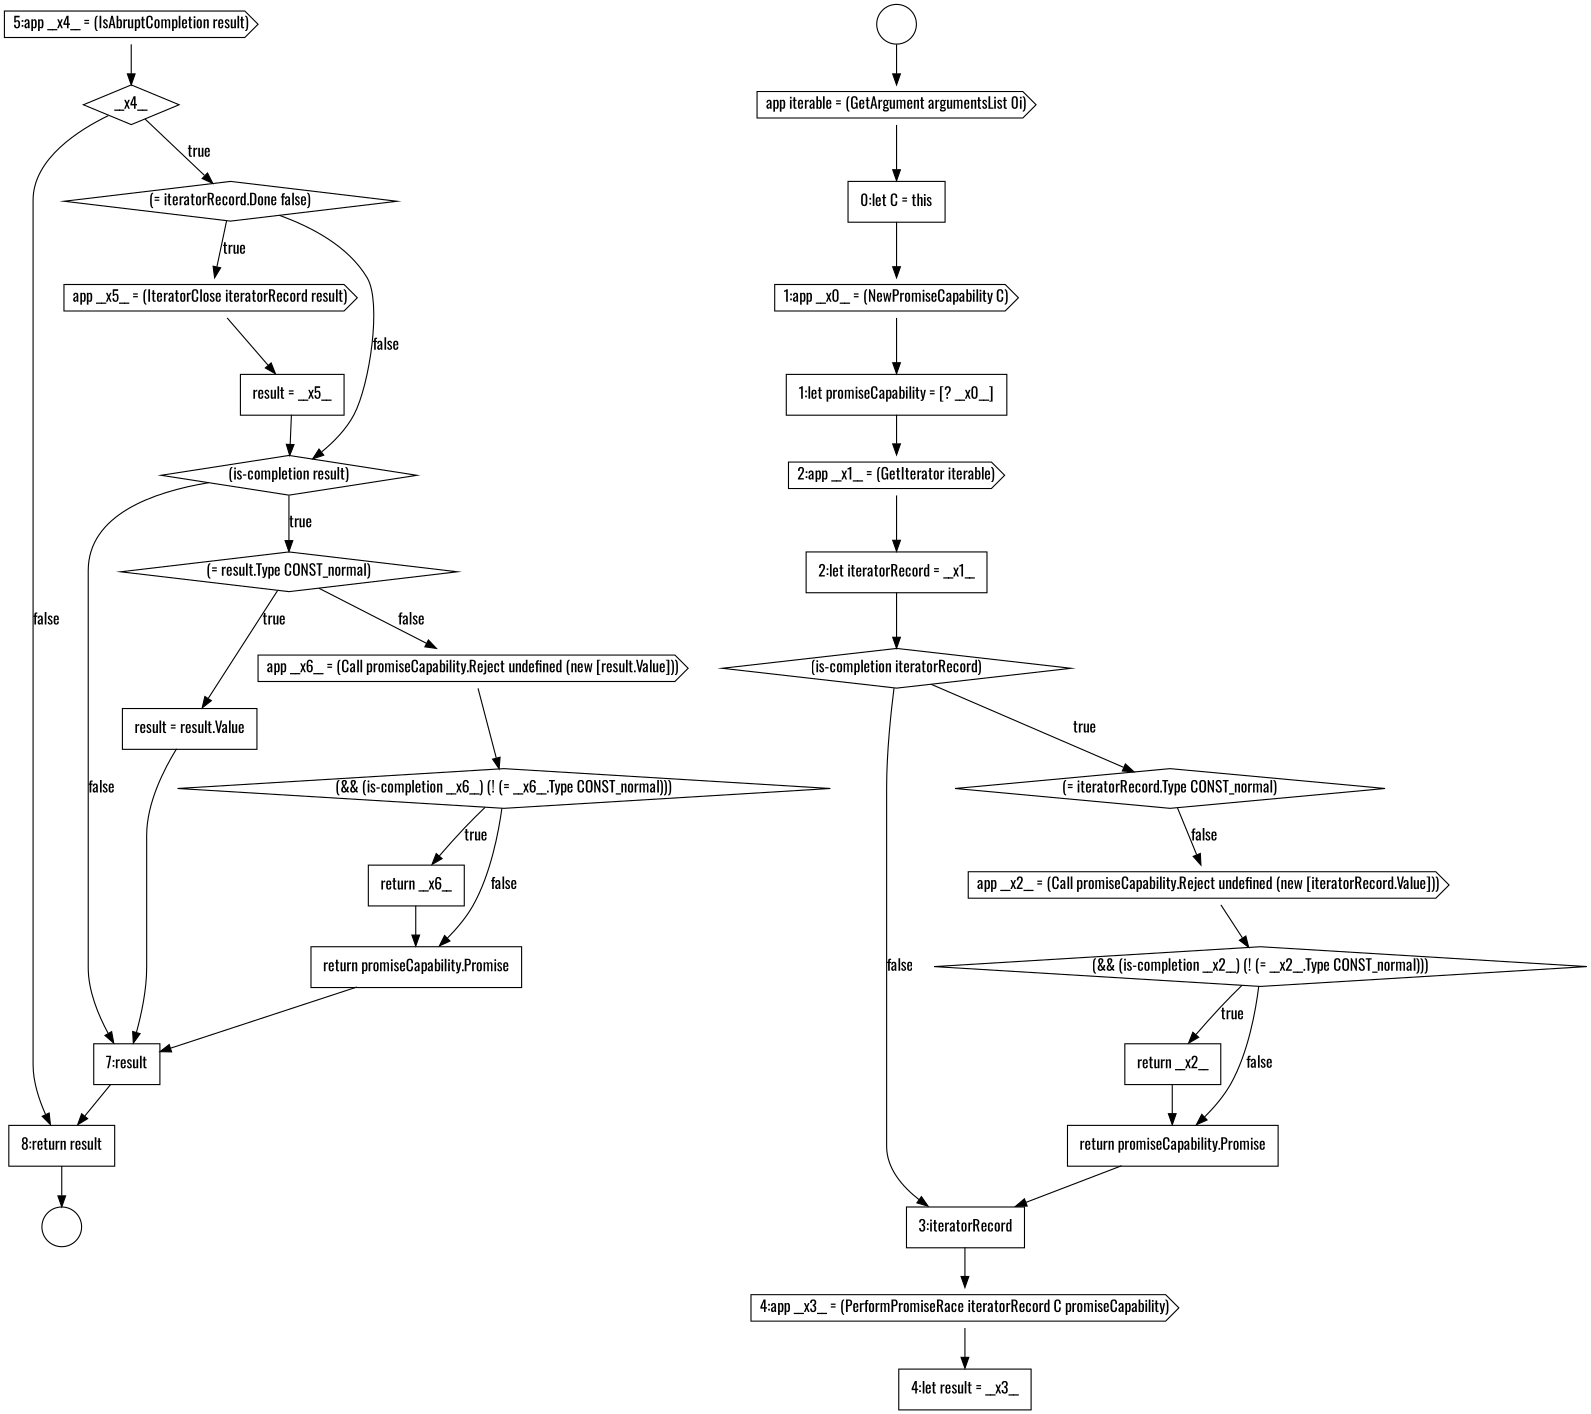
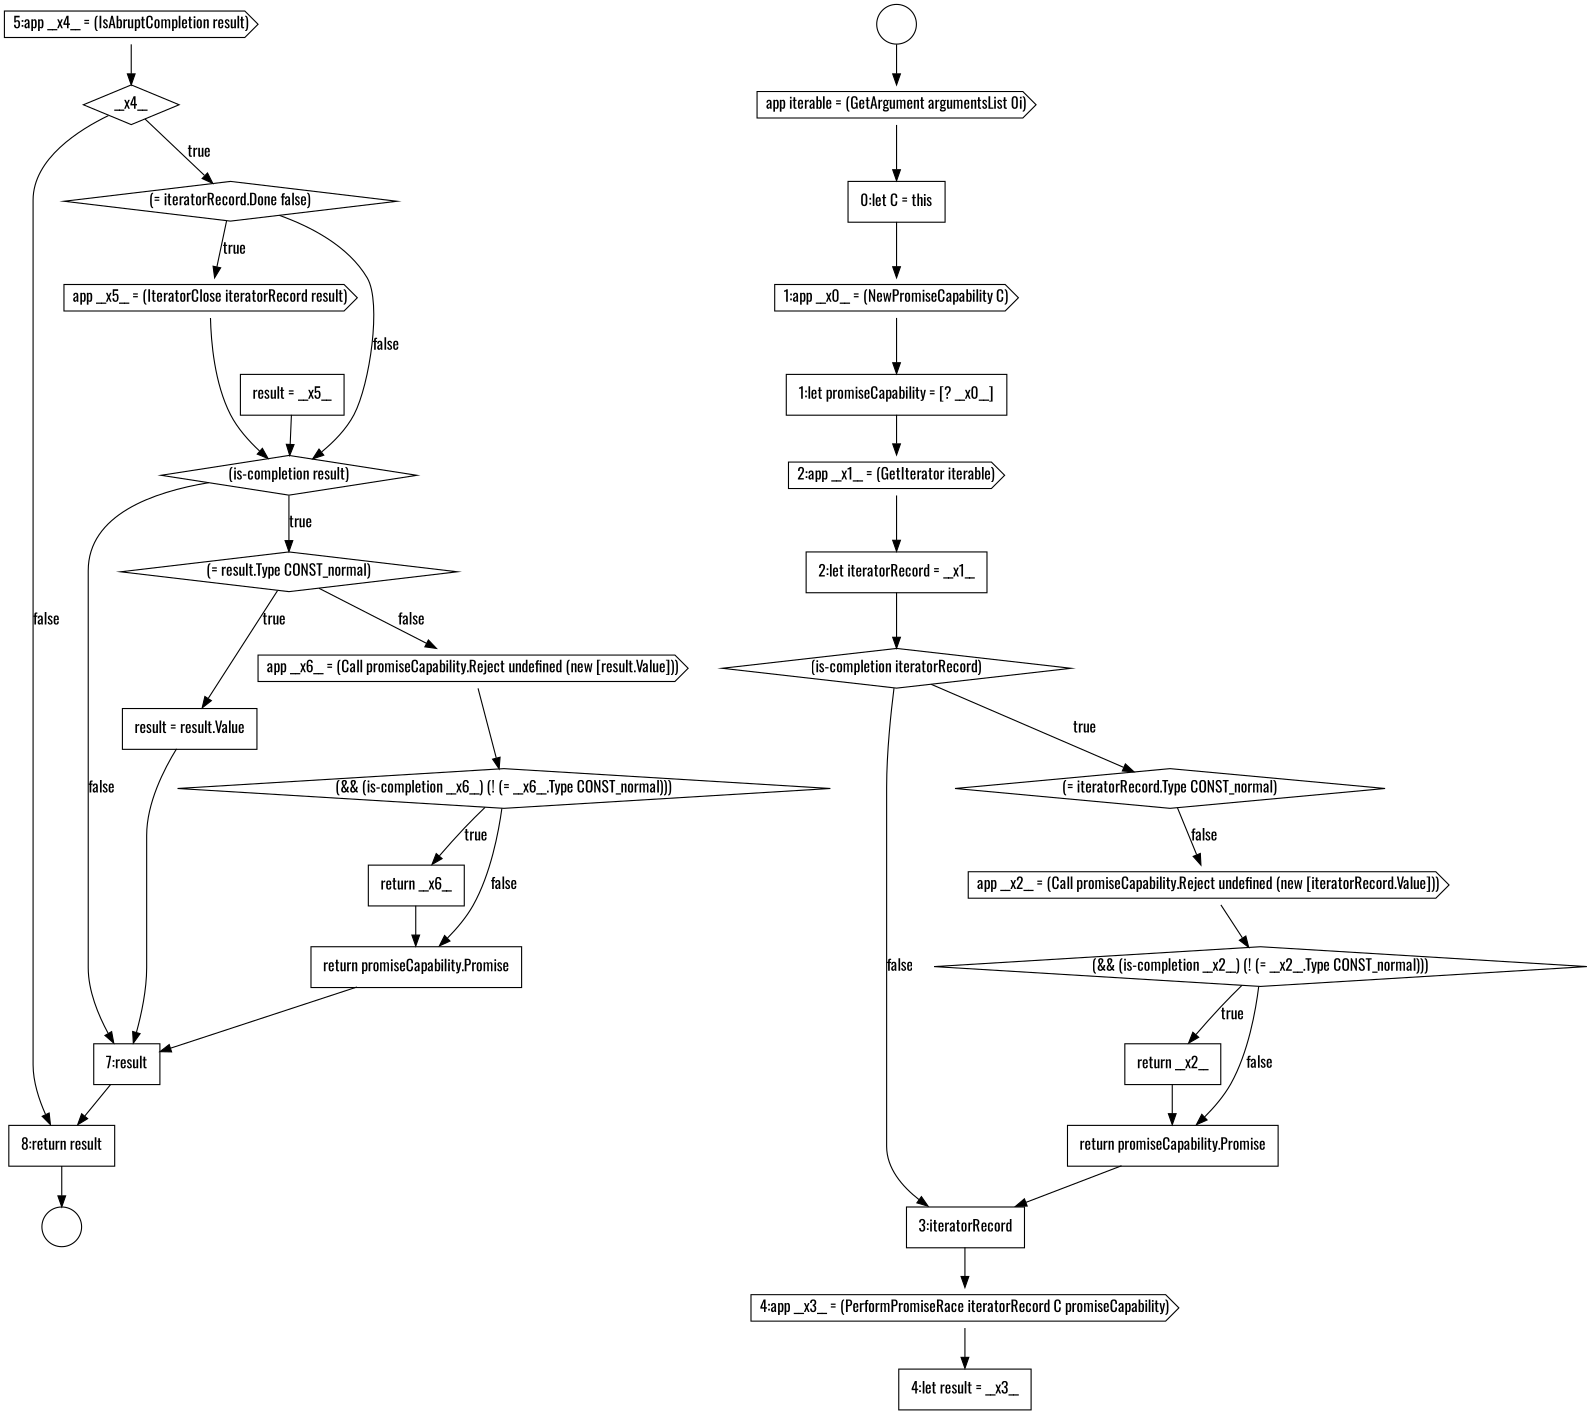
(248, 342) -> (221, 390)
